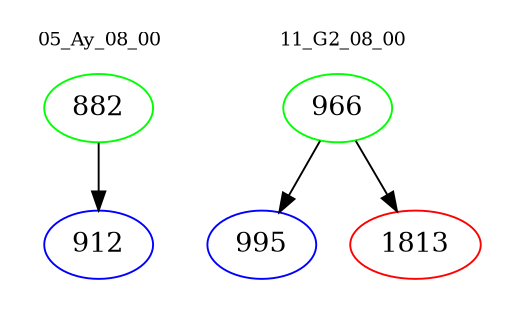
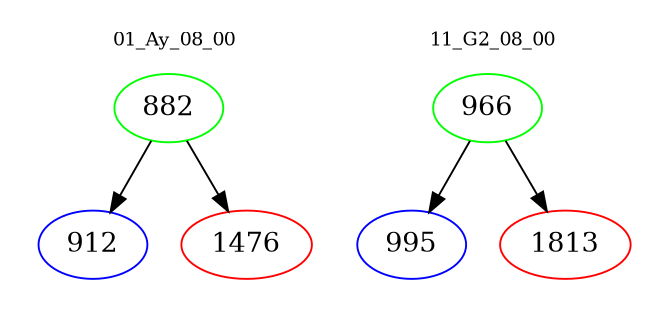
(100, 41) -> (175, 41)
none -> (247, 245)
